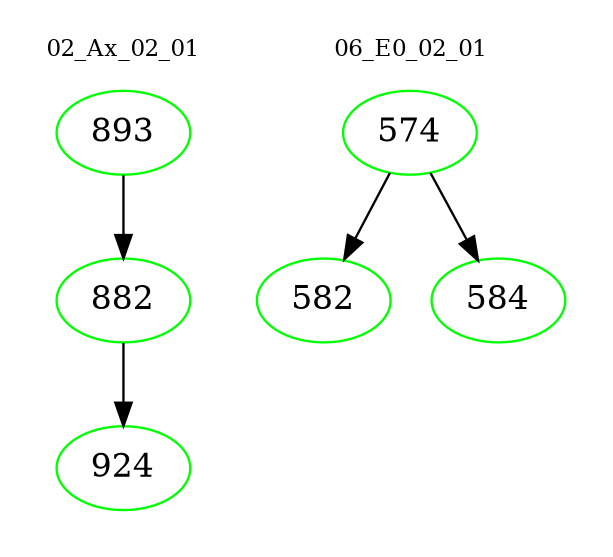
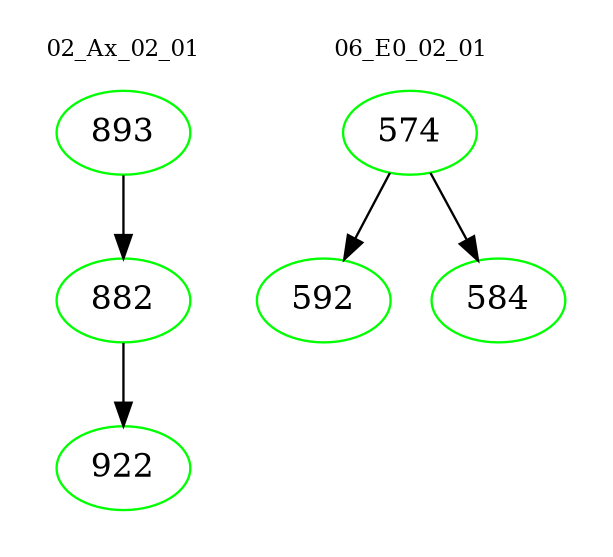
(324, 300) -> (324, 300)
(123, 468) -> (123, 468)
